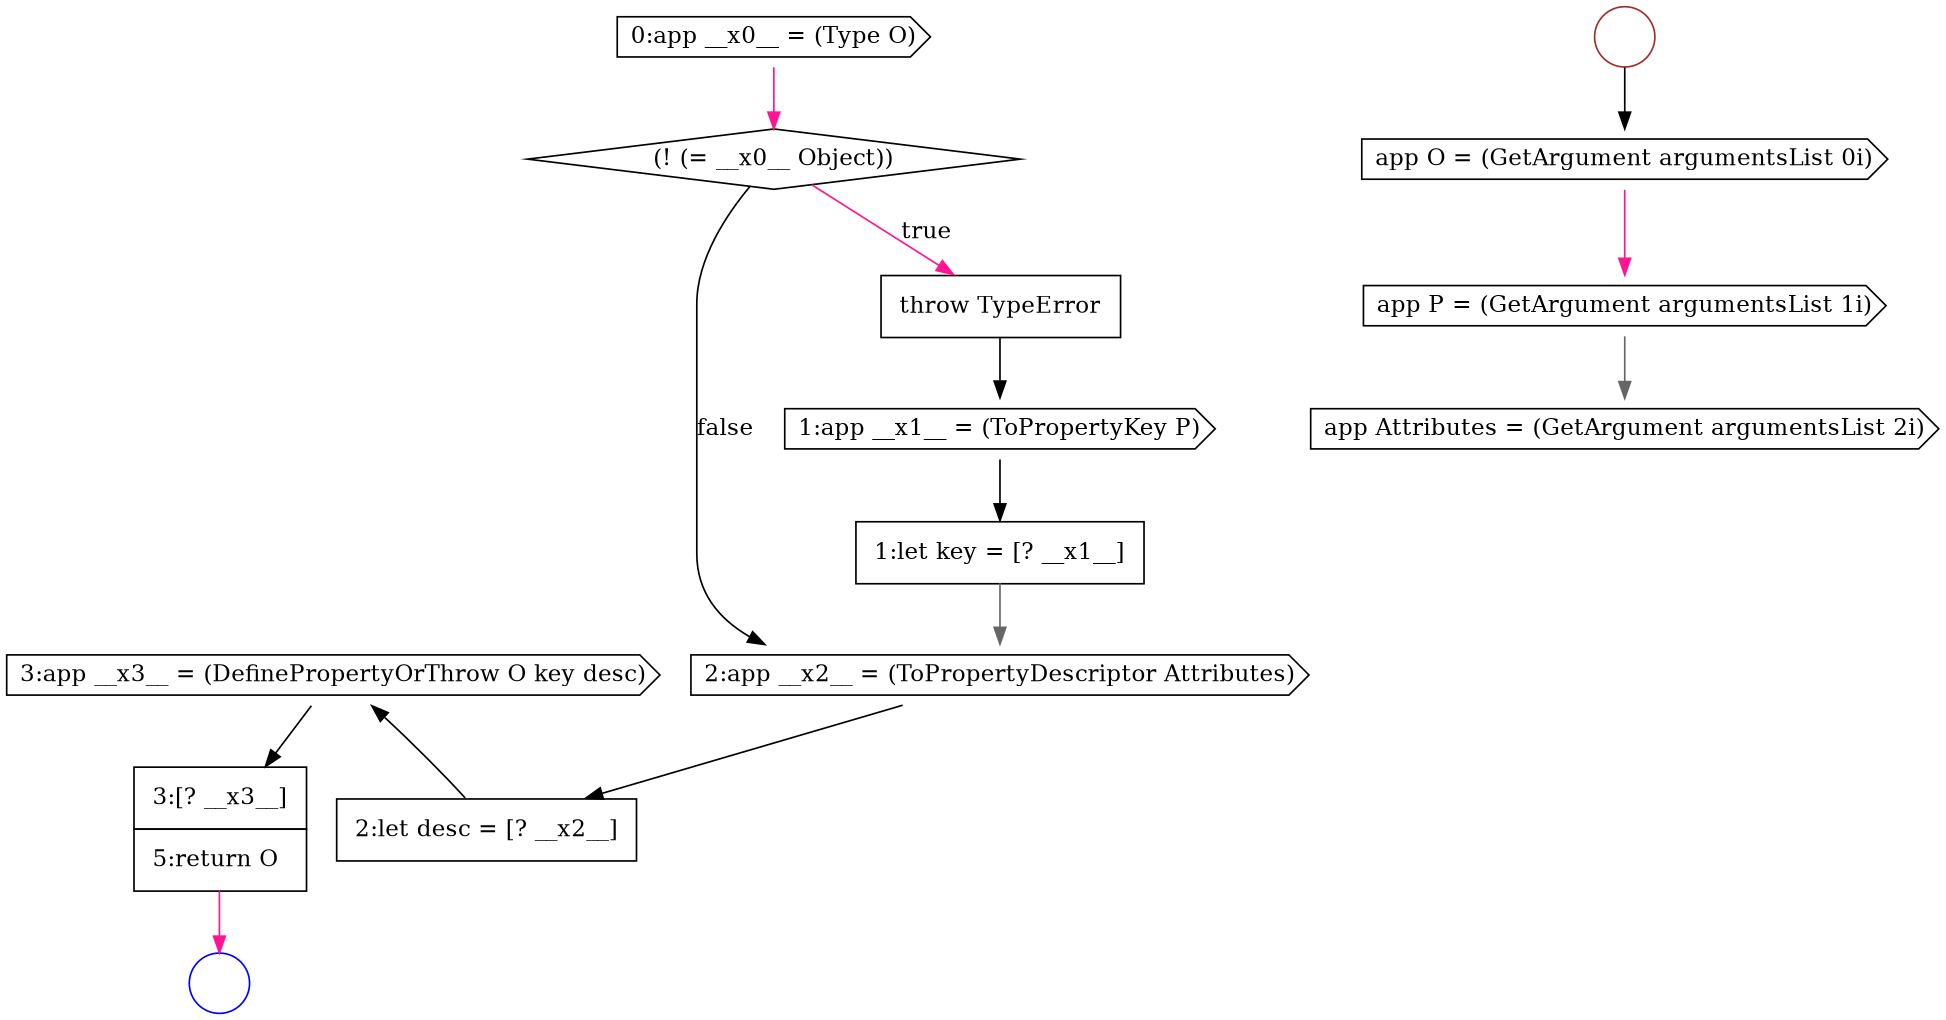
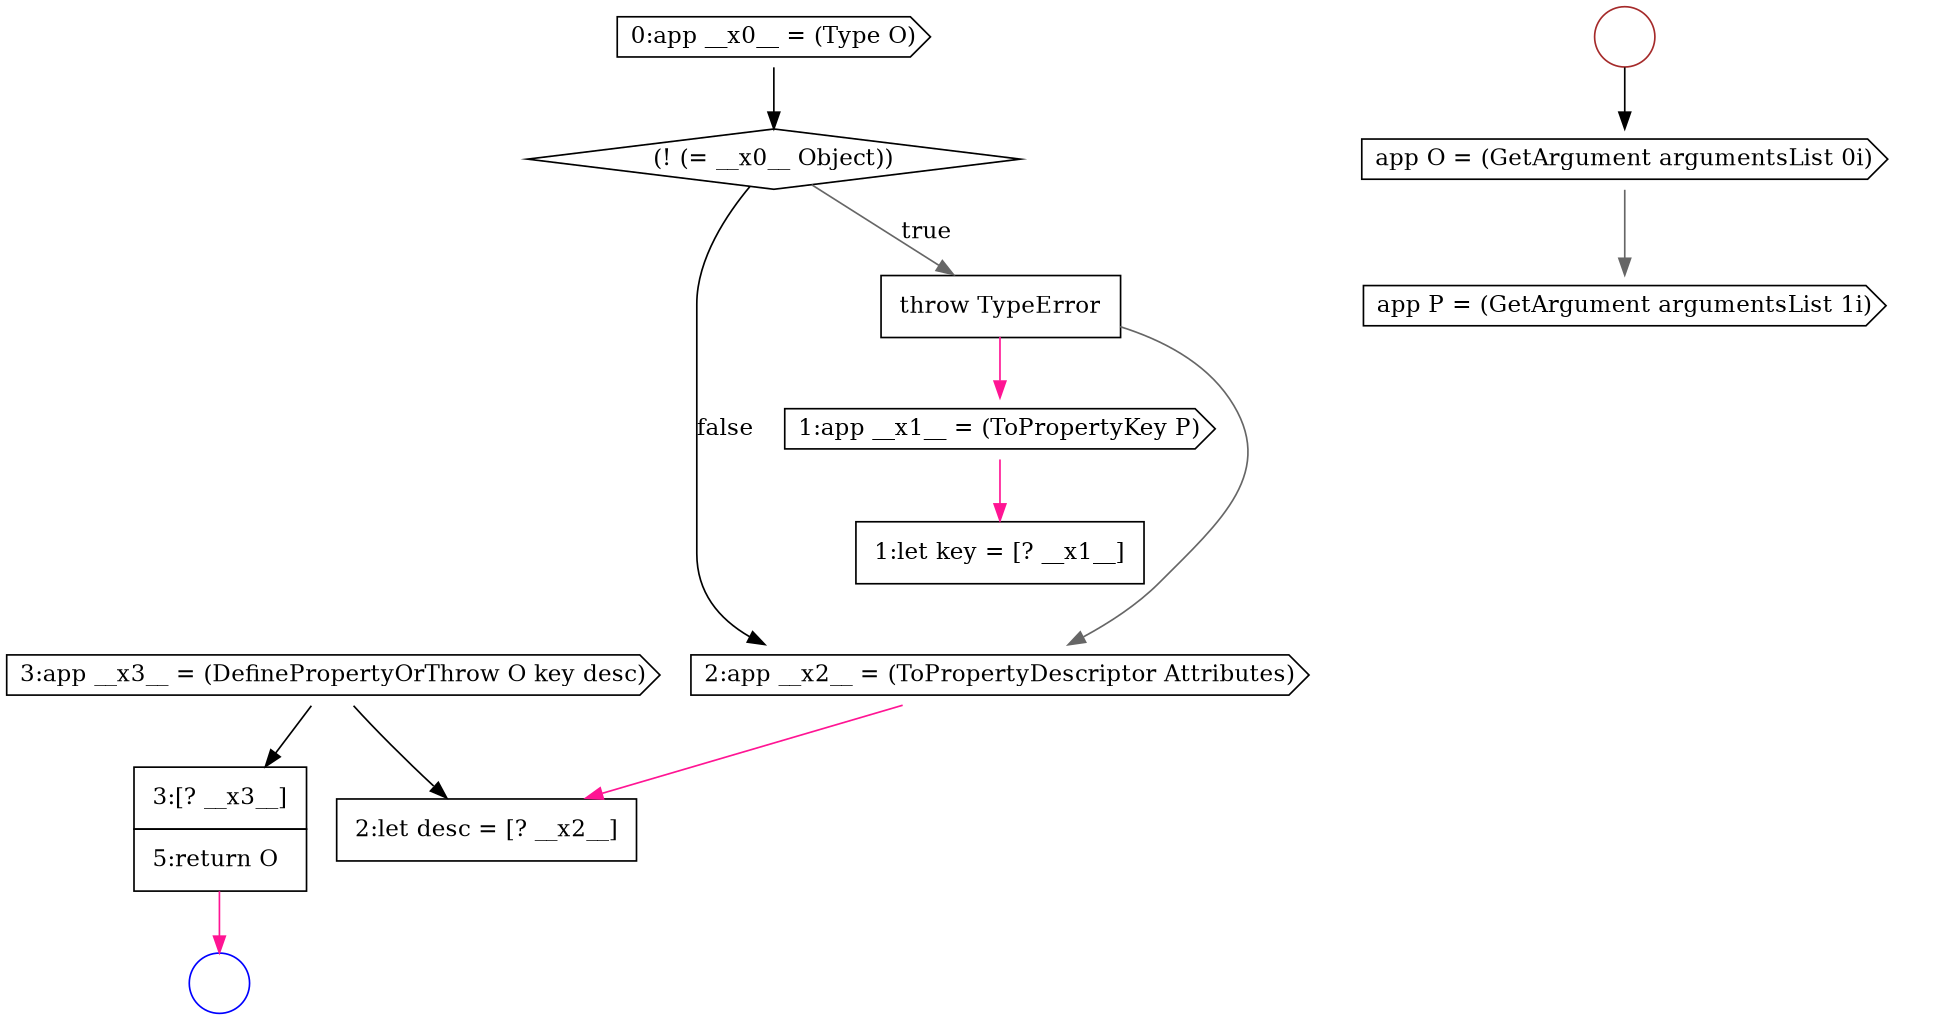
(774, 90) -> (774, 90)
(1625, 224) -> (1625, 224)
(875, 225) -> (875, 225)
(1000, 359) -> (1000, 359)
(1625, 429) -> none
(1000, 482) -> (1000, 482)
(1000, 605) -> (1241, 483)
(752, 749) -> (752, 749)
(426, 757) -> (393, 747)
